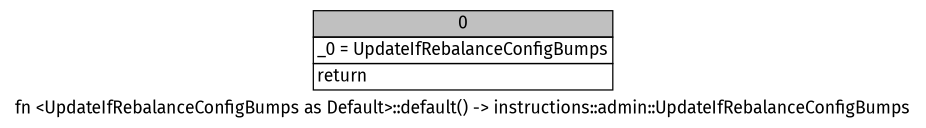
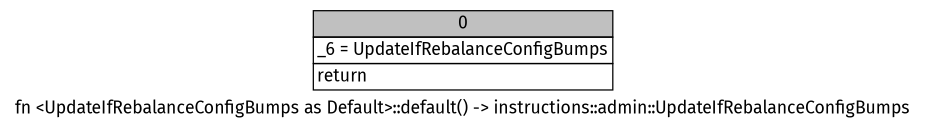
(463, 50) -> (463, 50)
